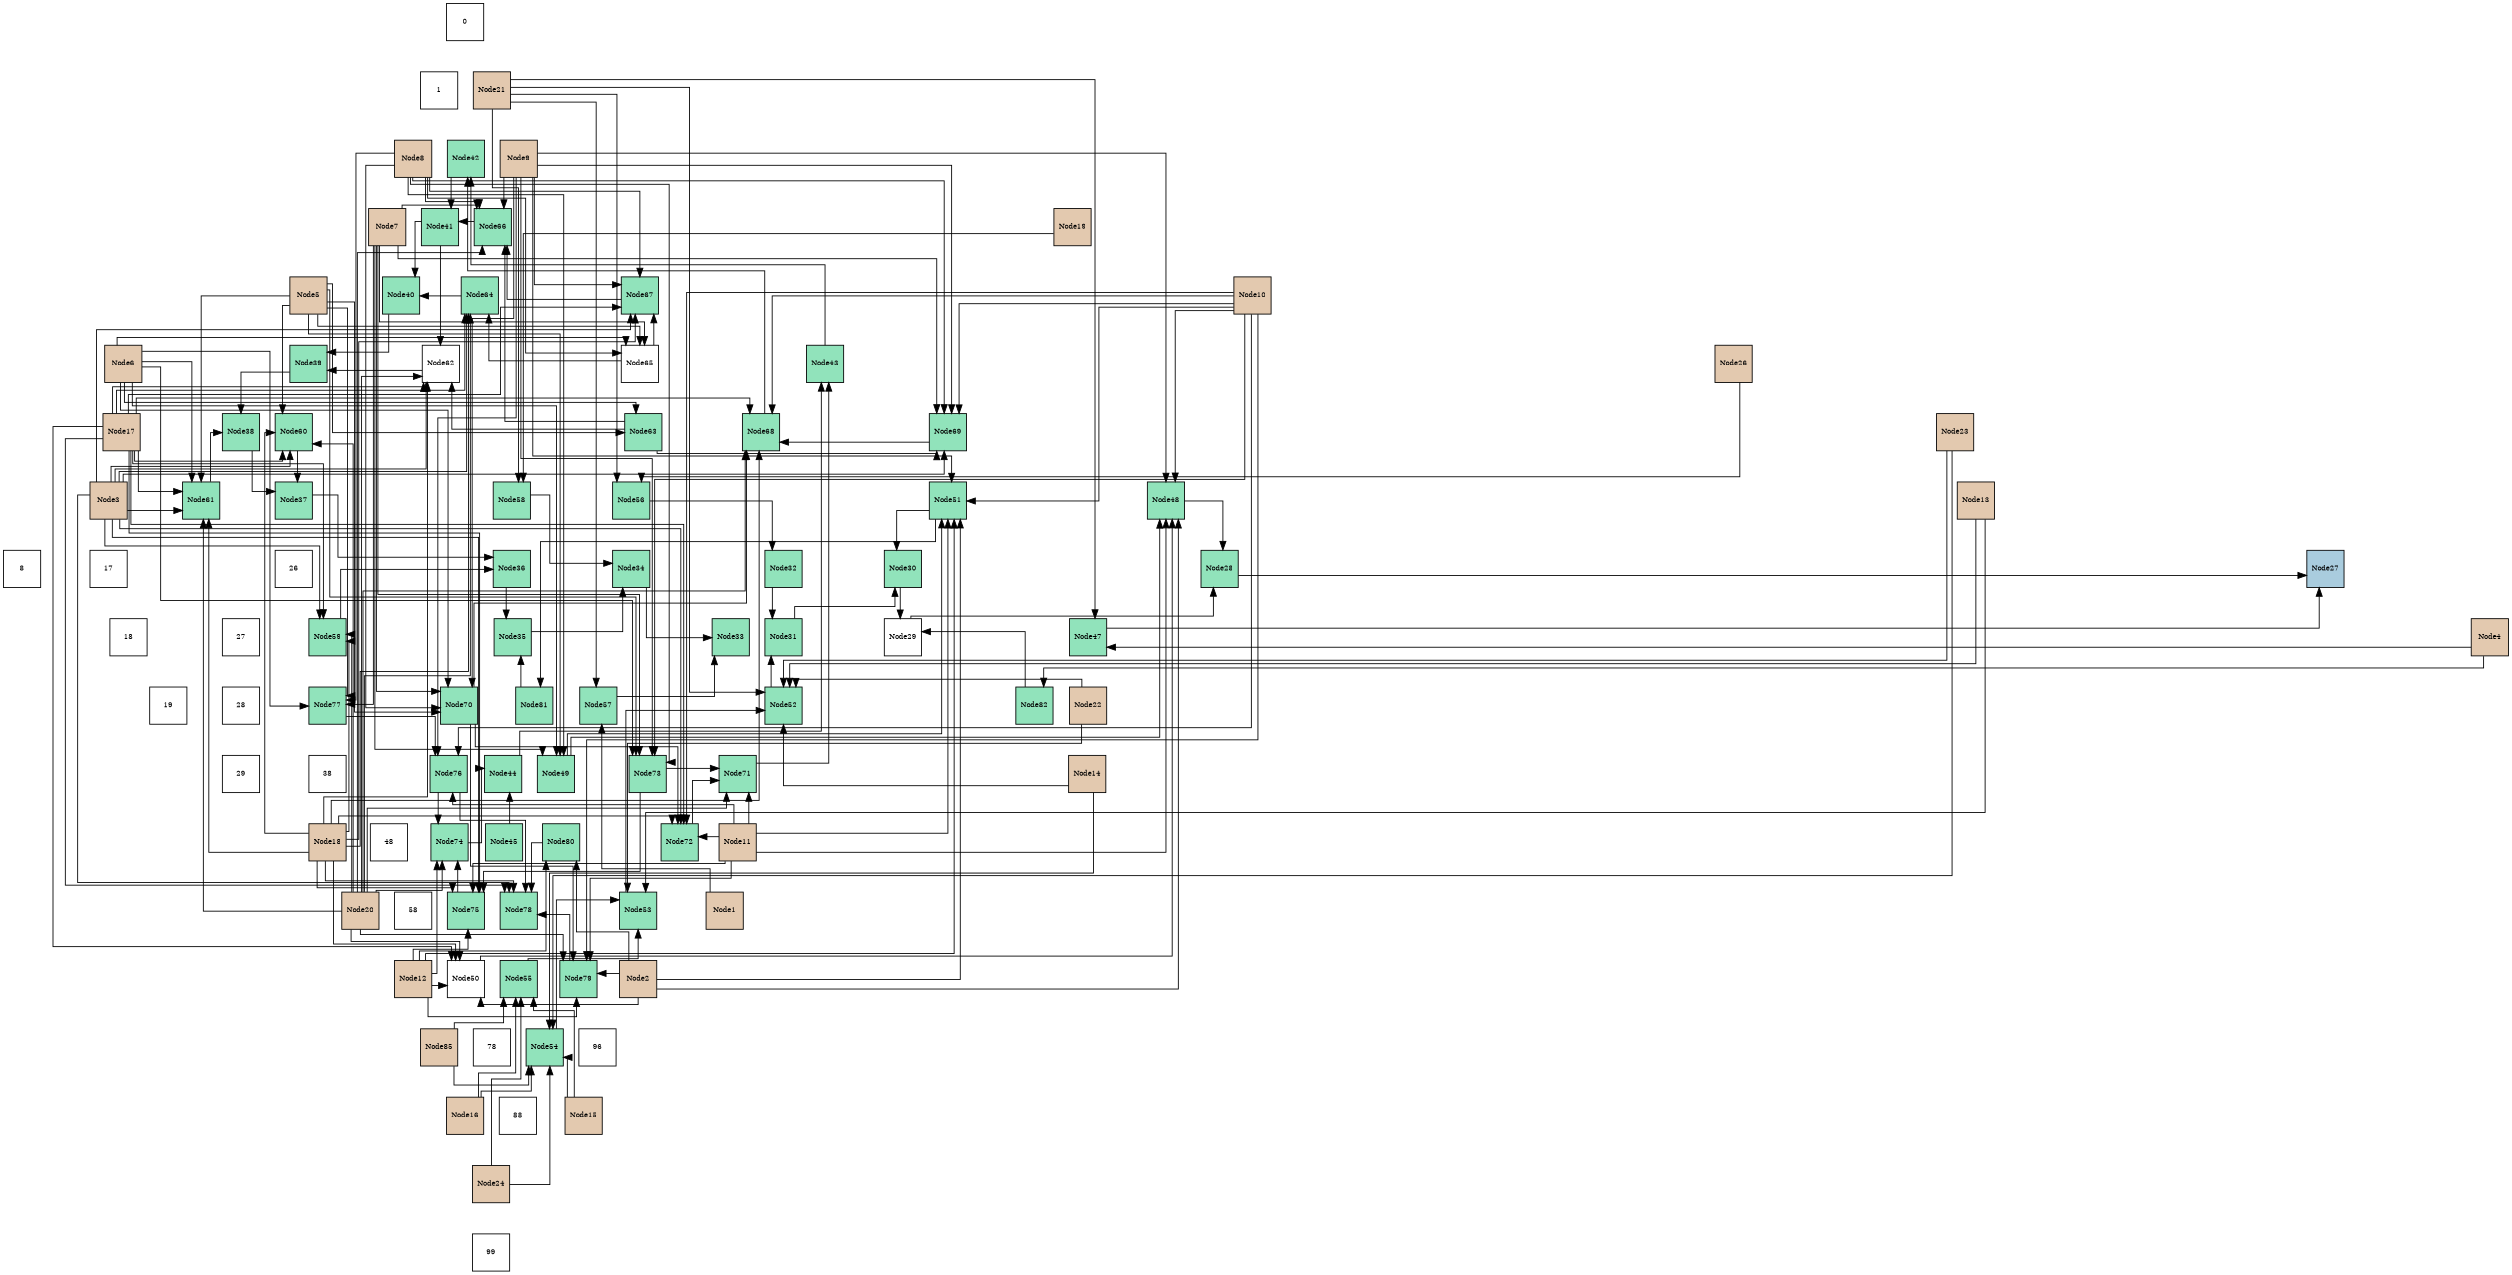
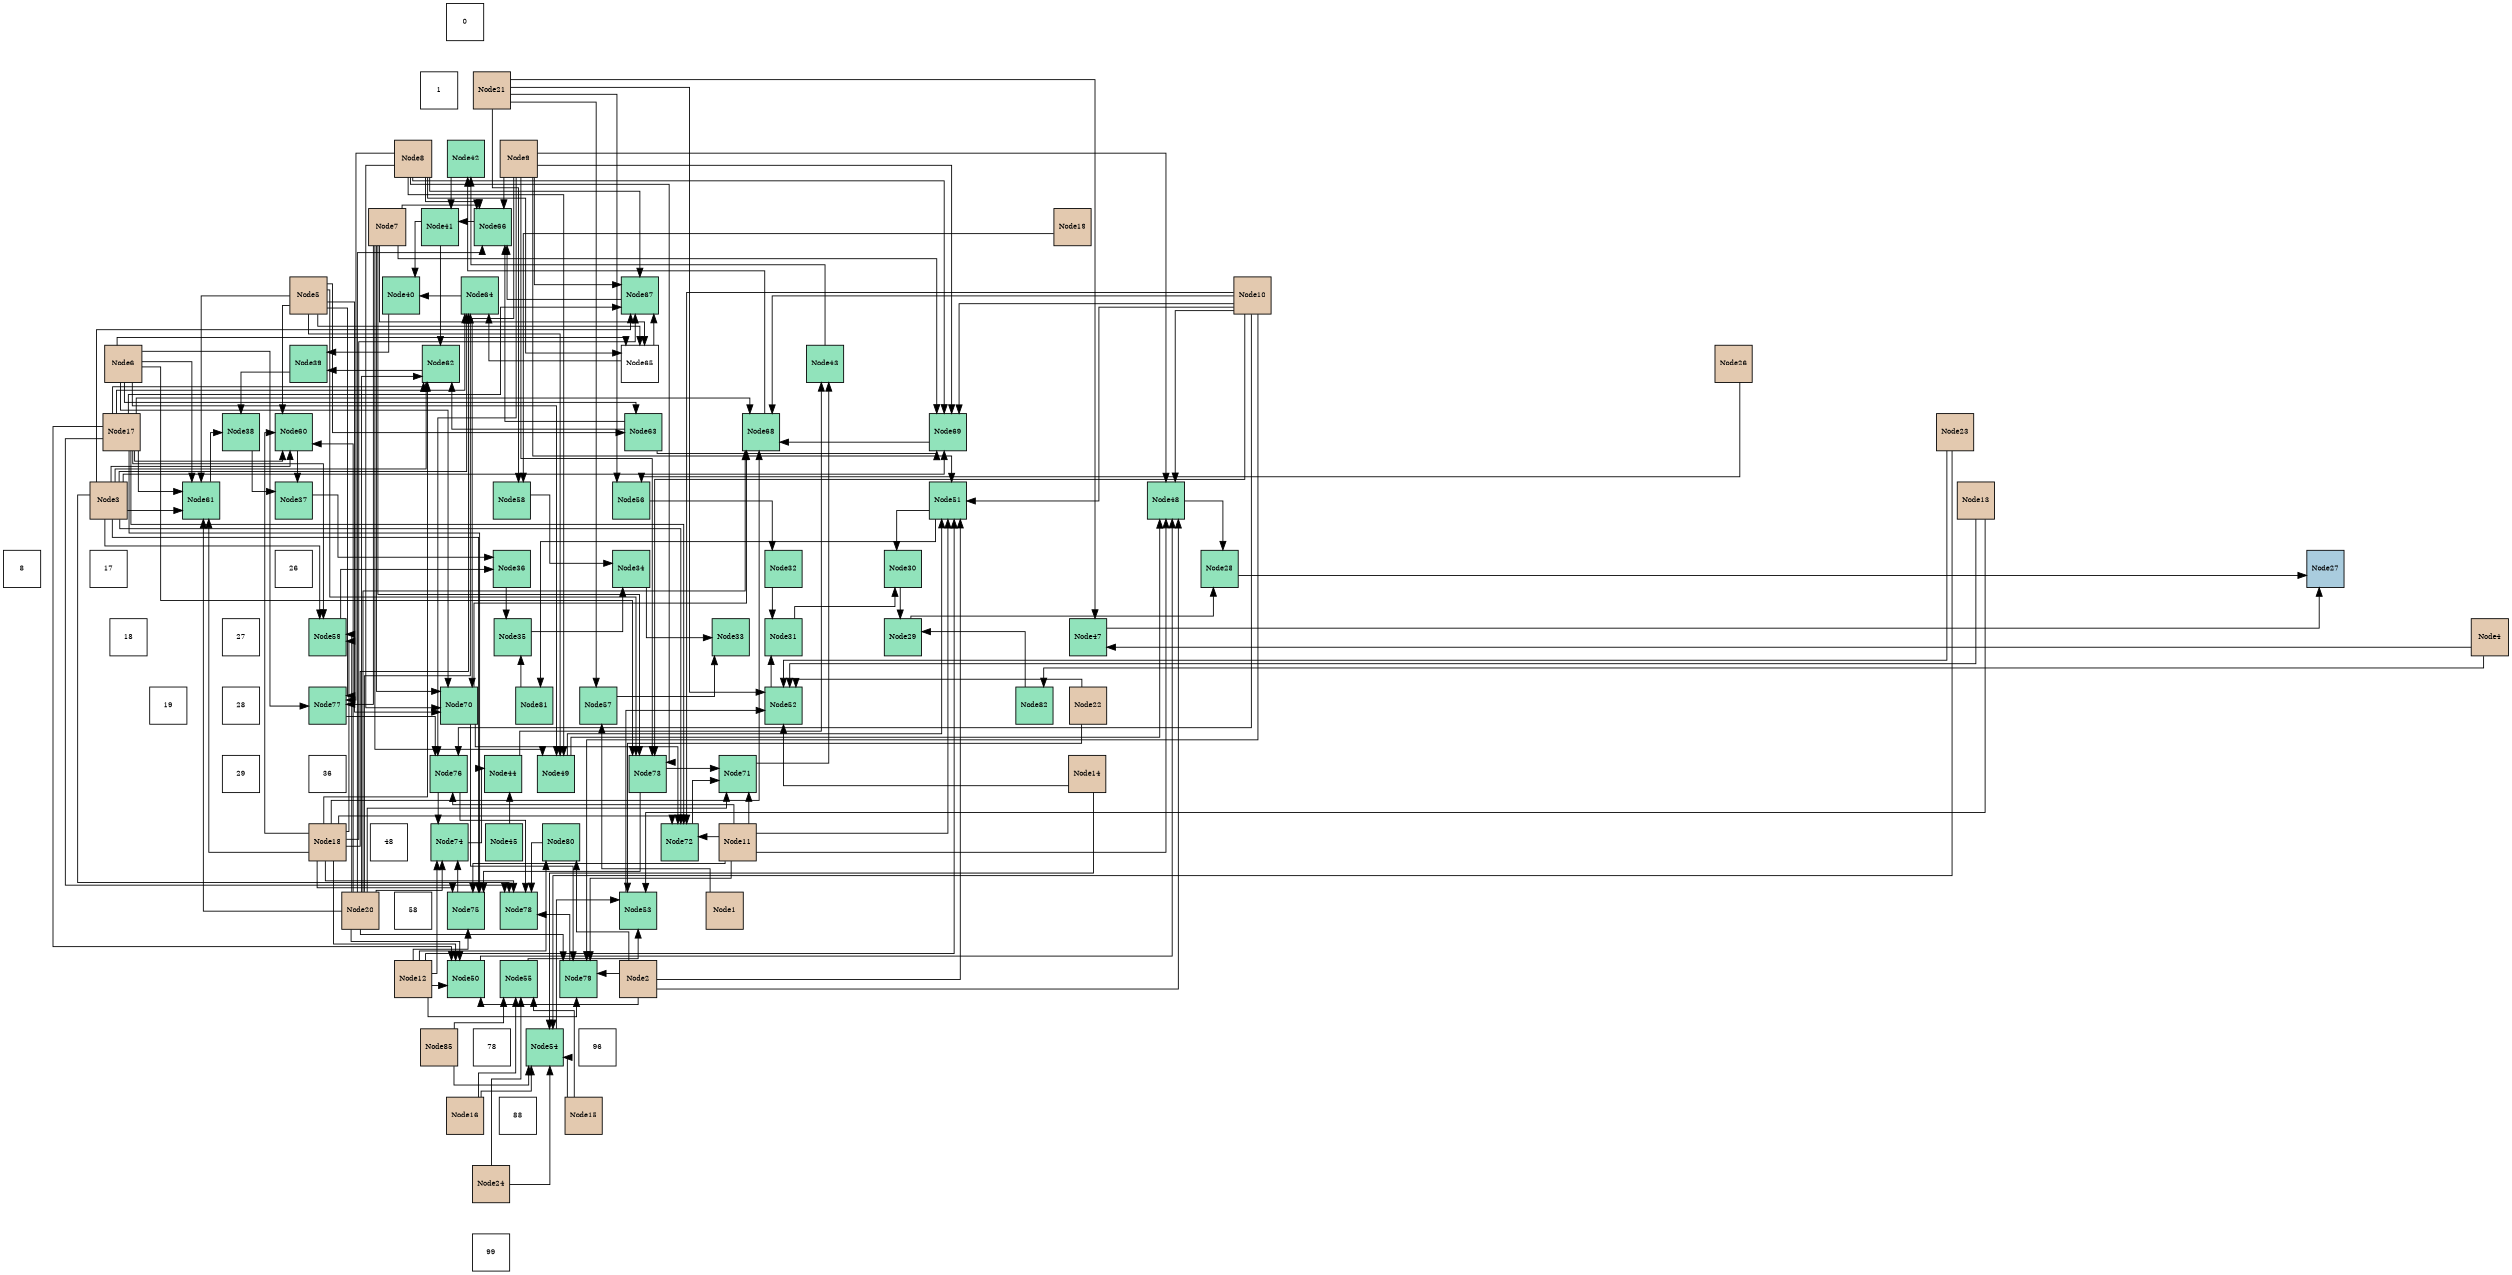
(441, 364) -> (441, 364)
(903, 637) -> (903, 637)
(328, 774) -> (328, 774)
(466, 979) -> (466, 979)
